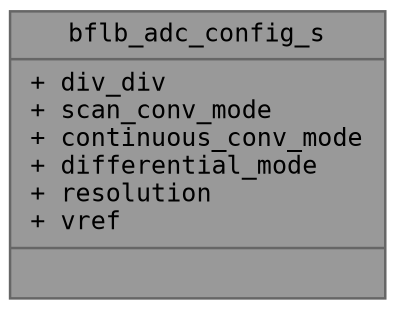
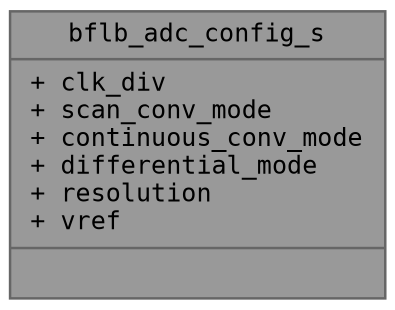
(99, 83) -> (99, 83)
